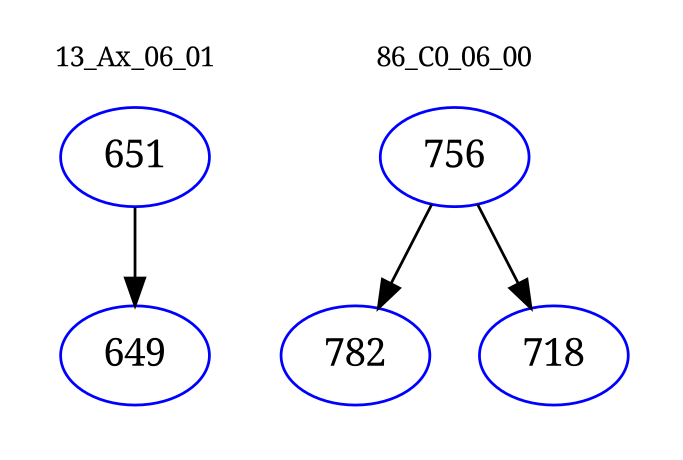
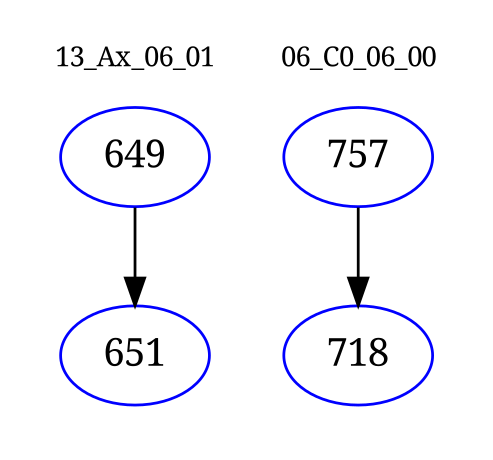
(455, 59) -> (360, 59)
(455, 157) -> (358, 157)
(135, 243) -> (135, 243)
(355, 355) -> none
